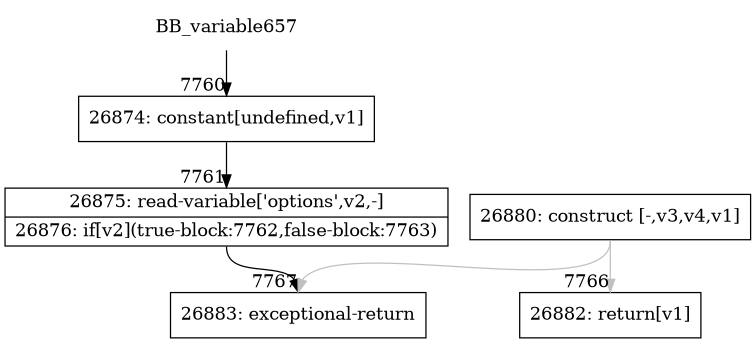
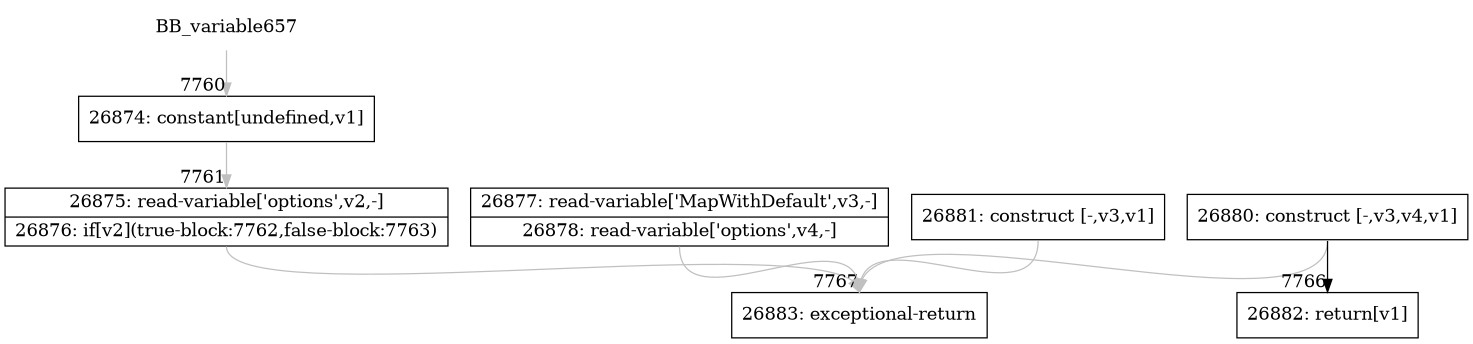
(226, 67) -> (226, 67)
(226, 158) -> (226, 158)
none -> (680, 217)
none -> (1038, 217)
(610, 260) -> (1328, 260)
(256, 269) -> (537, 270)
